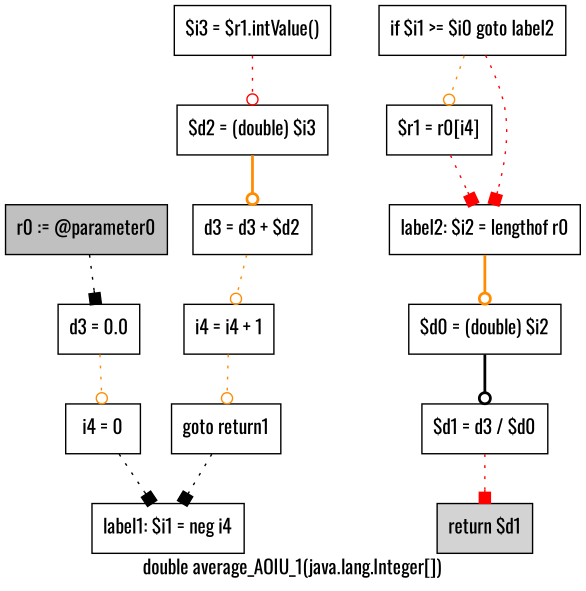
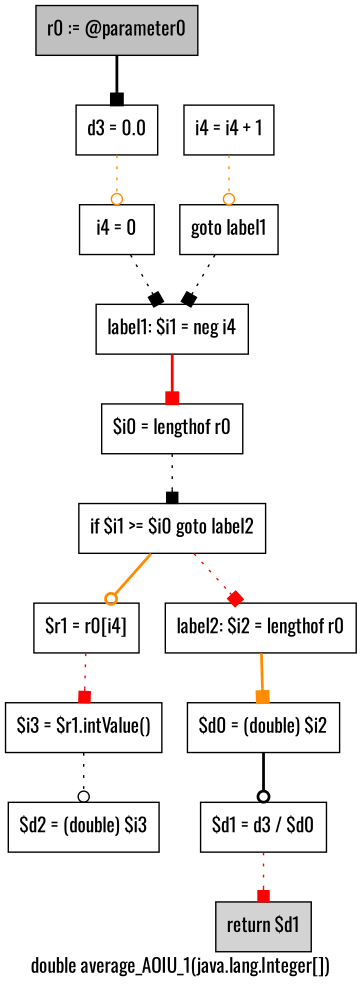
(252, 75) -> (84, 772)
(458, 75) -> (133, 574)
(459, 174) -> (85, 671)
(252, 230) -> none
(92, 273) -> (117, 73)
(485, 274) -> (262, 671)
none -> (172, 429)
(226, 429) -> (229, 230)
